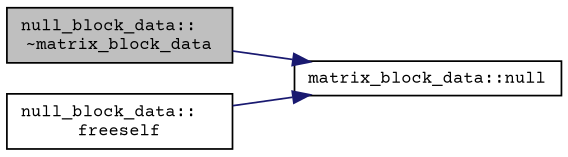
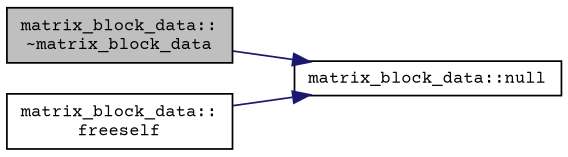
(120, 35) -> (120, 35)
(120, 121) -> (120, 121)
